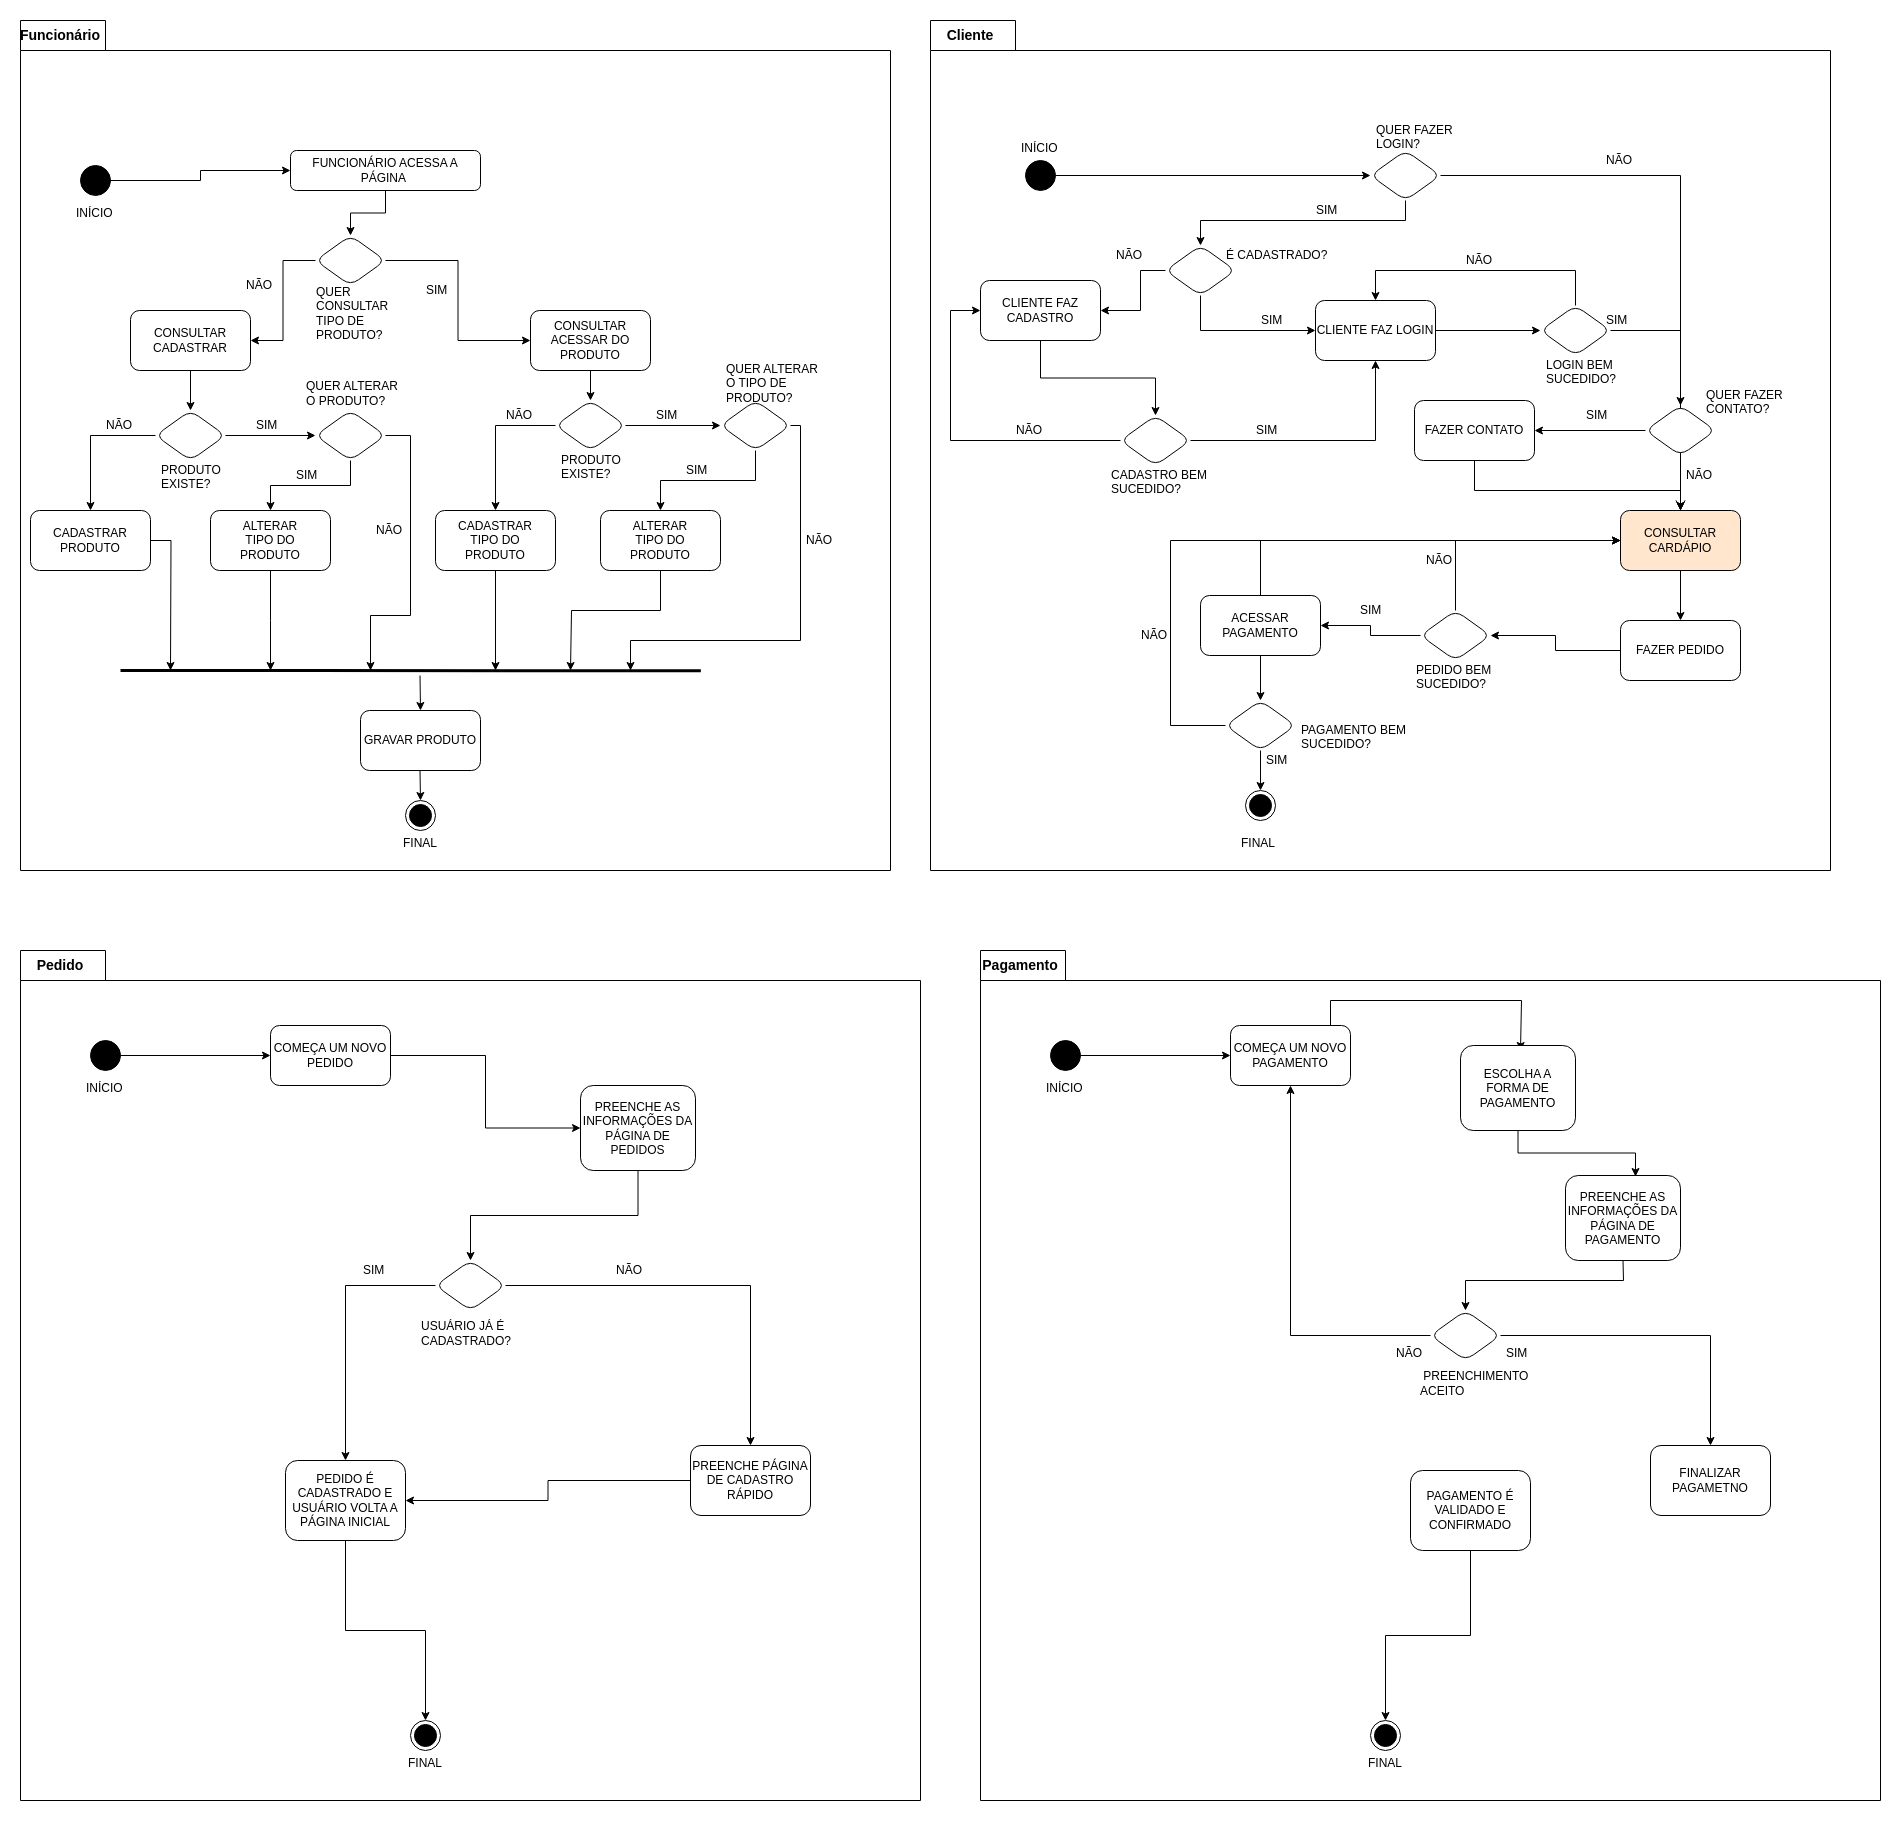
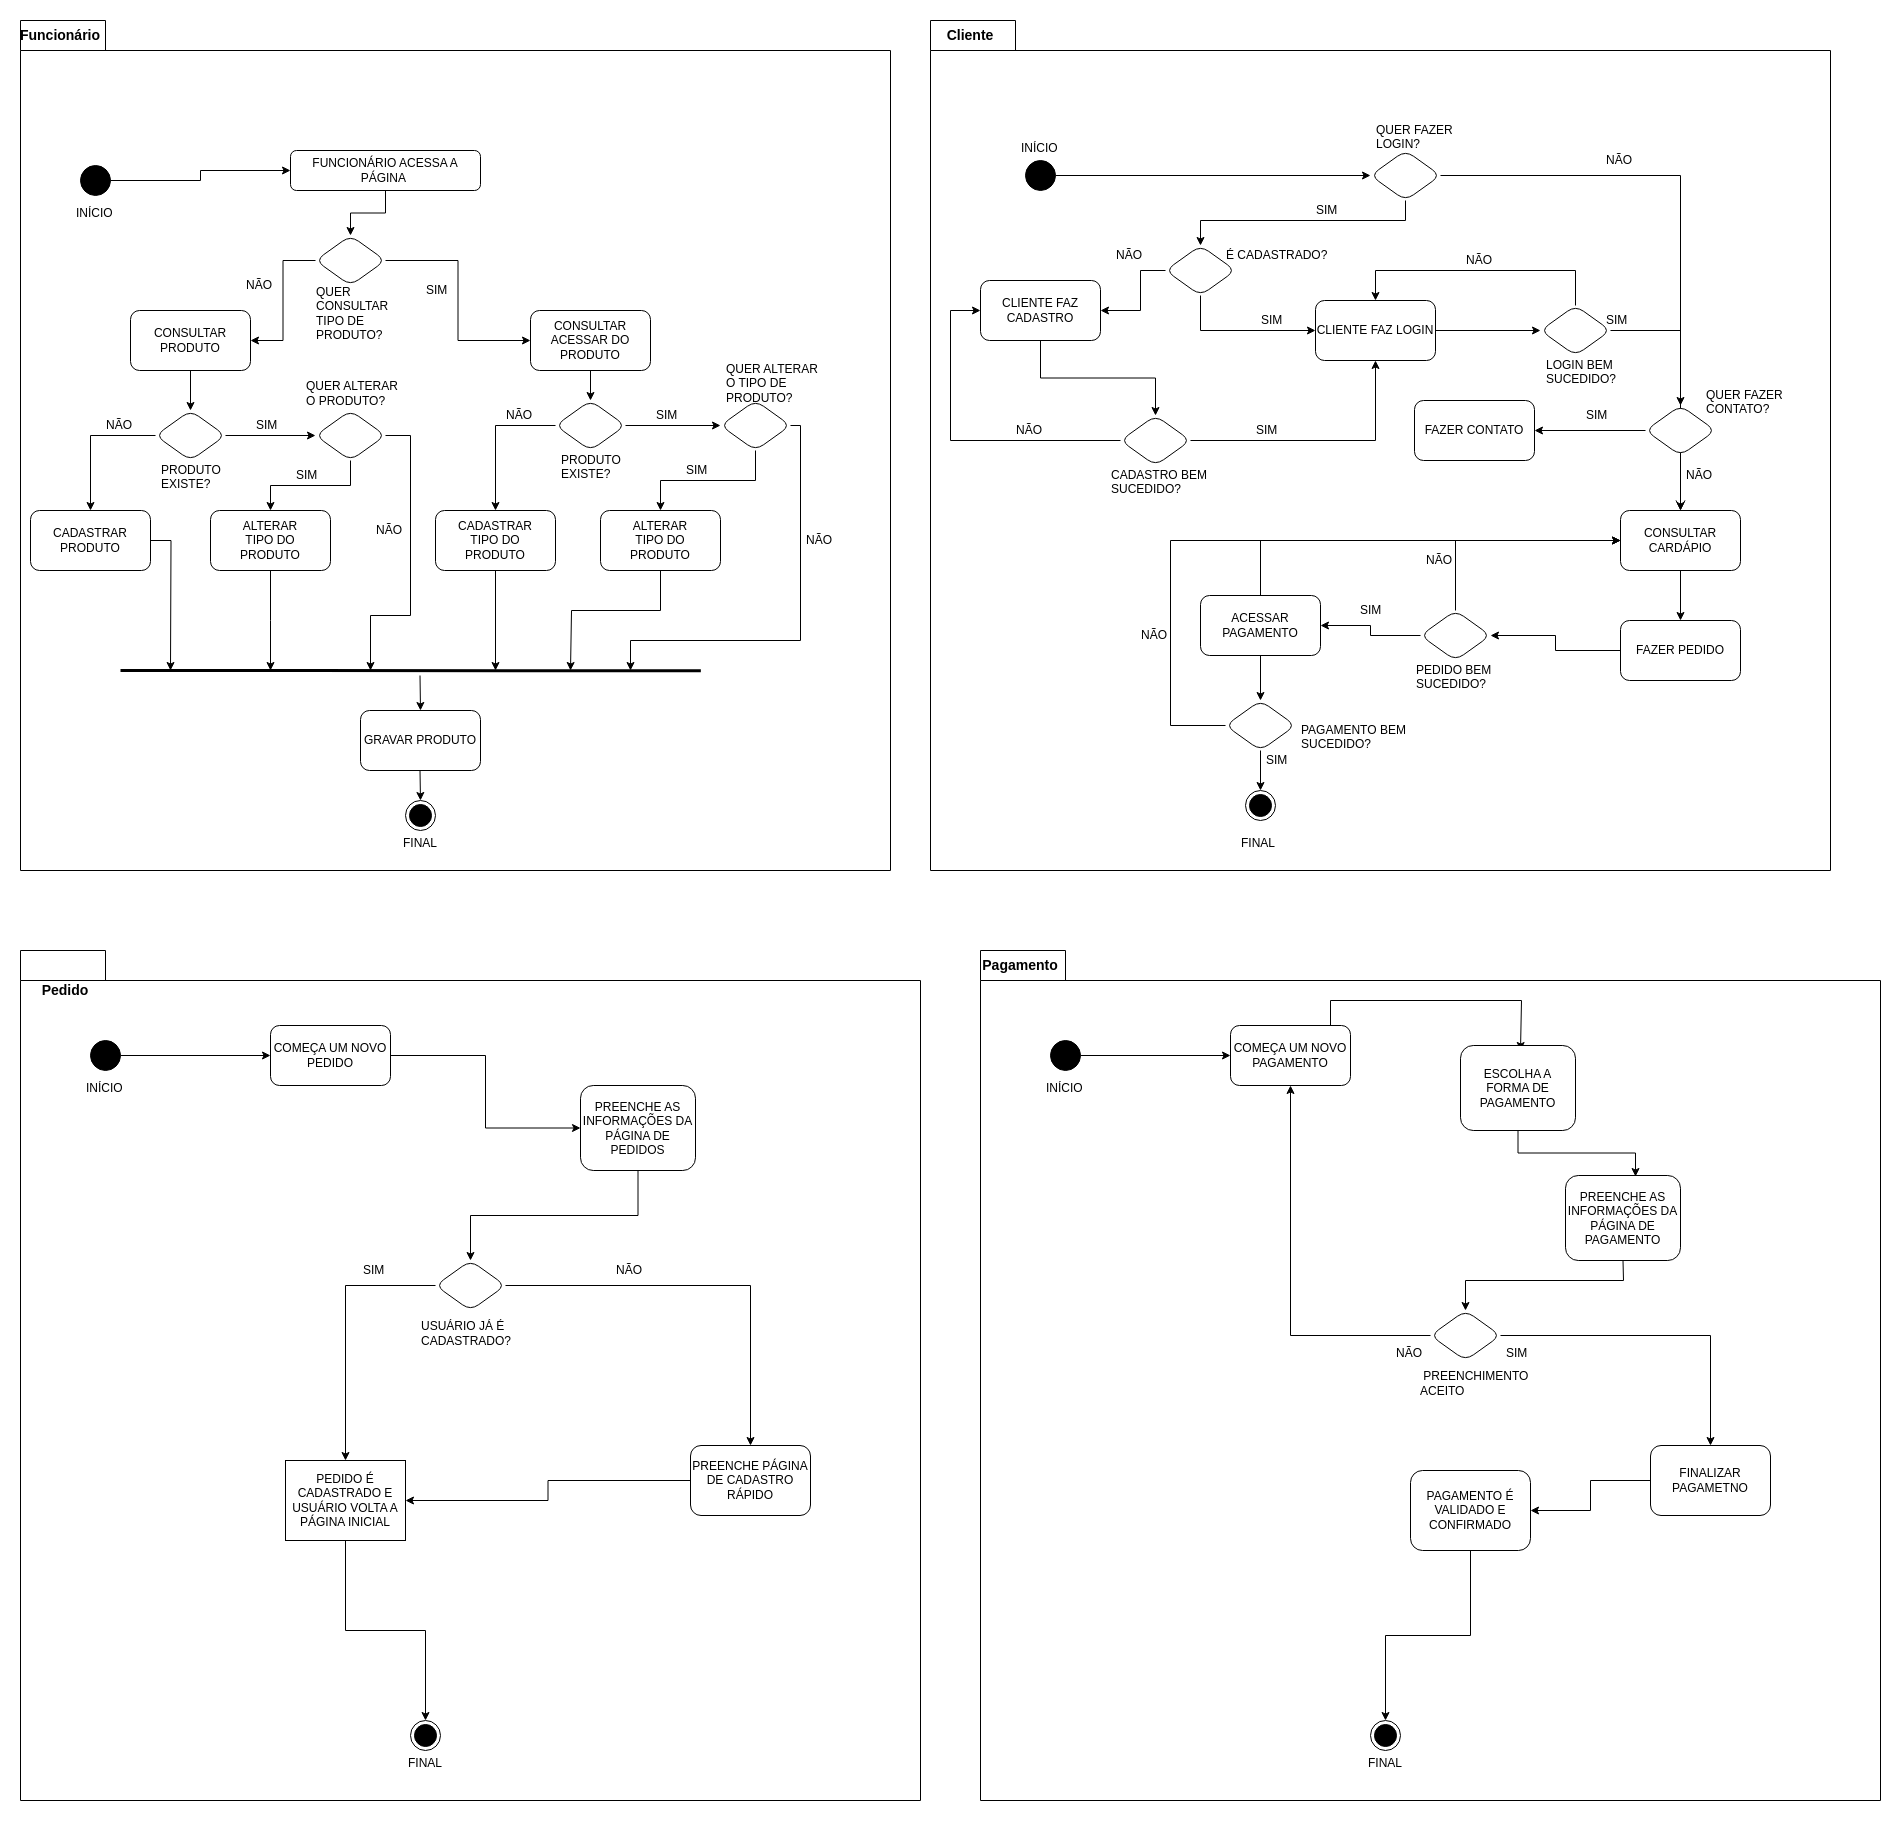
(191, 341) -> (191, 341)
(1562, 491) -> none
(1681, 541) -> (1681, 541)
(61, 966) -> (66, 991)
none -> (1591, 1492)
(346, 1501) -> (346, 1501)
